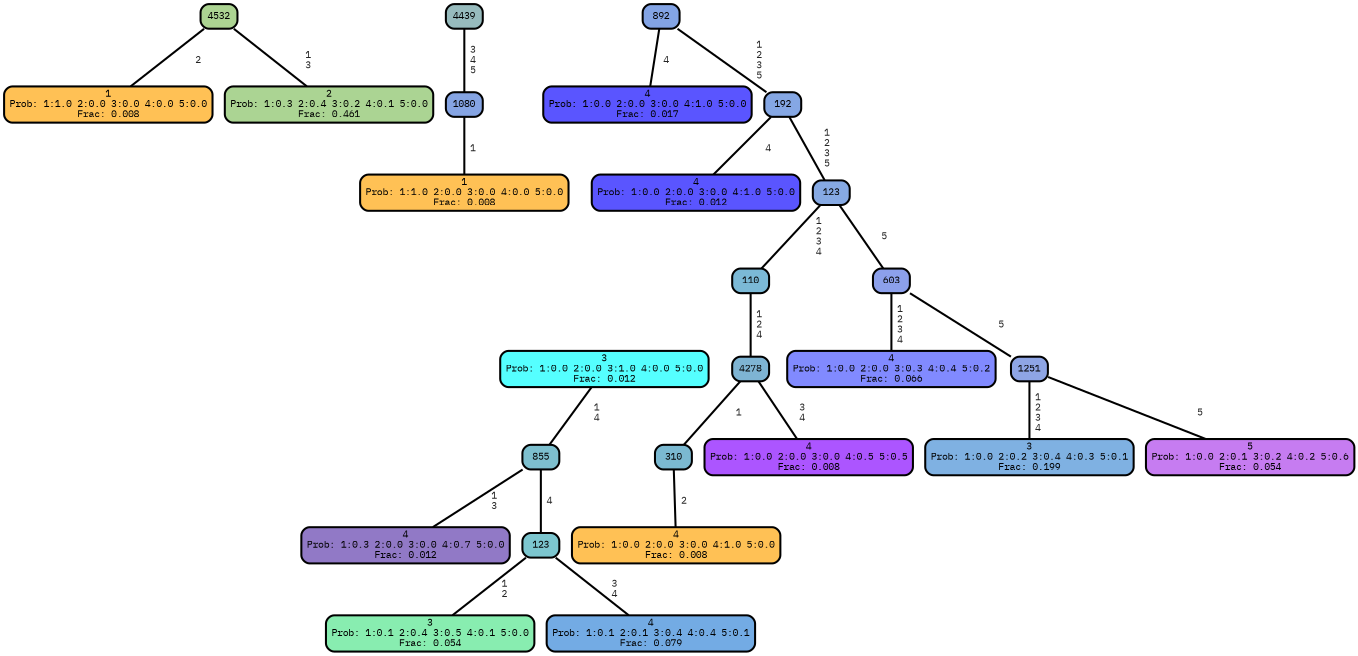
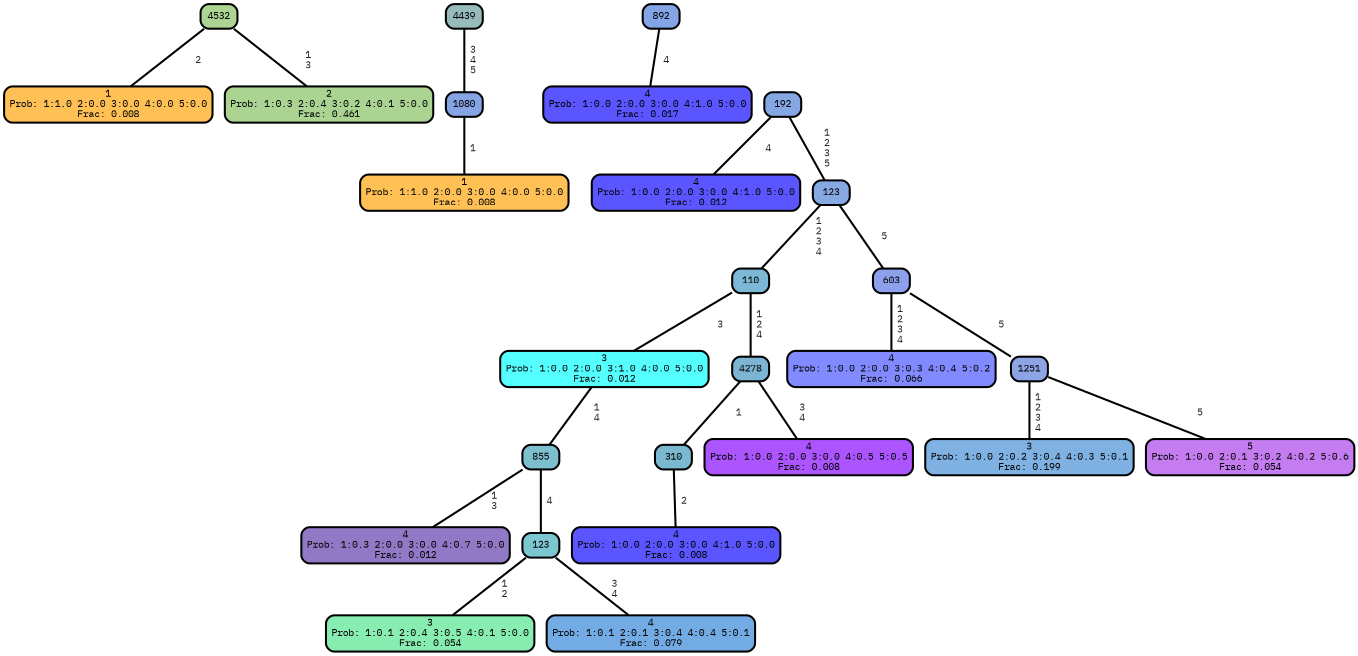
(722, 60) -> none
none -> (683, 322)
(676, 545) -> (676, 545)
